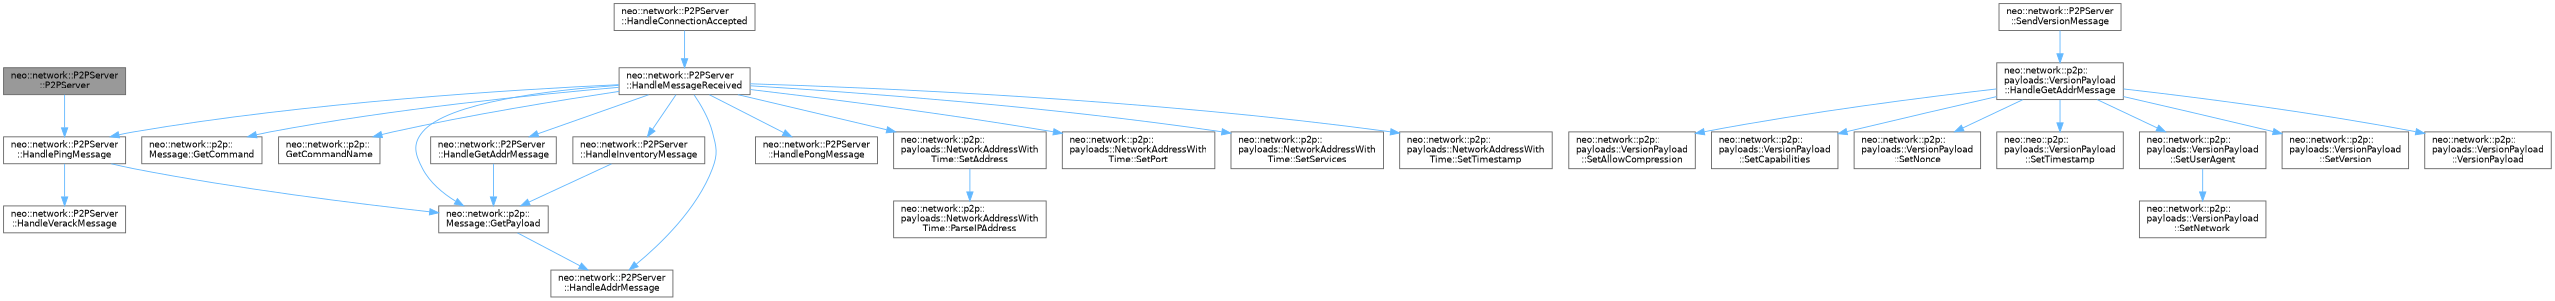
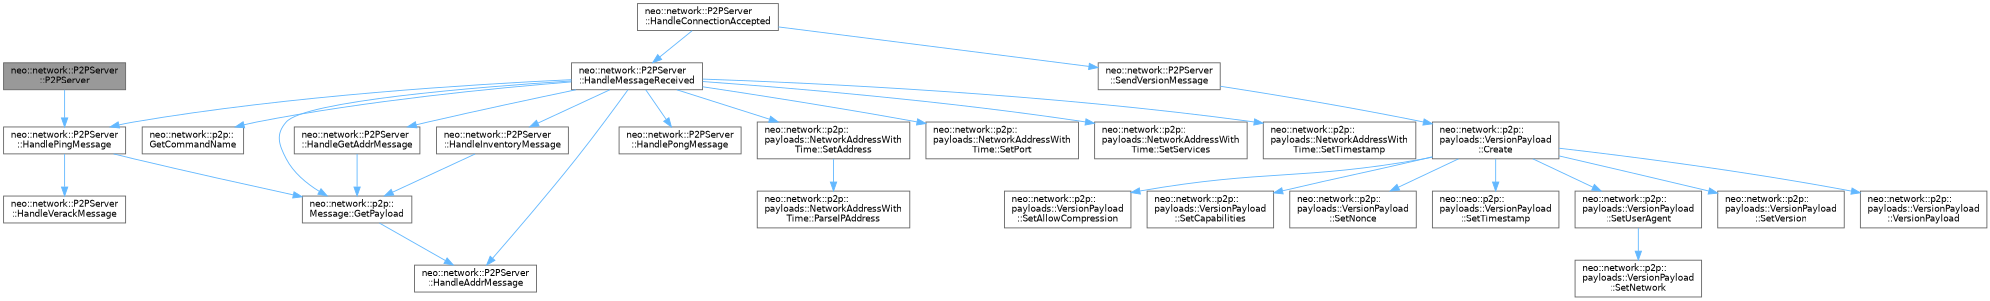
none -> (934, 47)
(2060, 81) -> (1496, 140)
(202, 150) -> none
